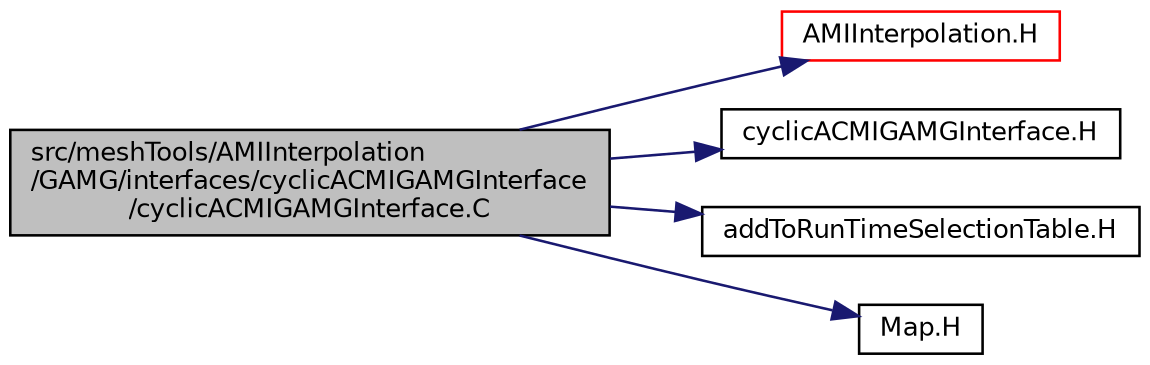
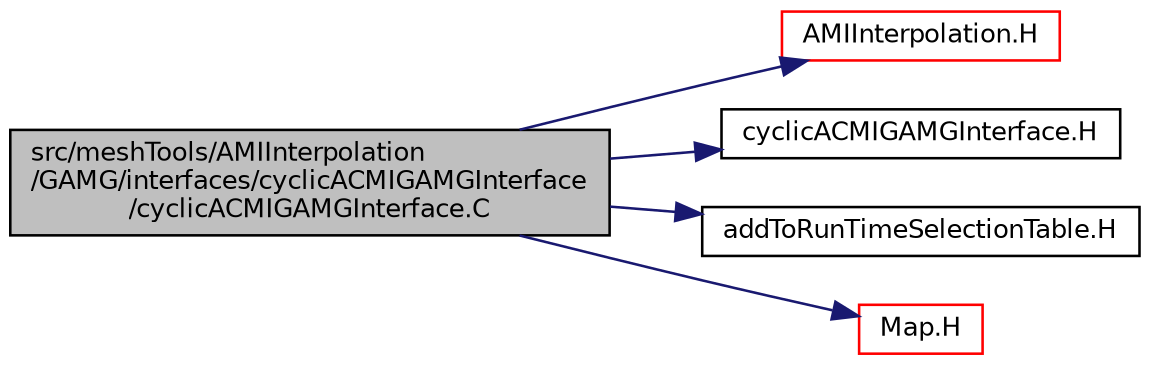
(921, 329) -> (921, 329)
